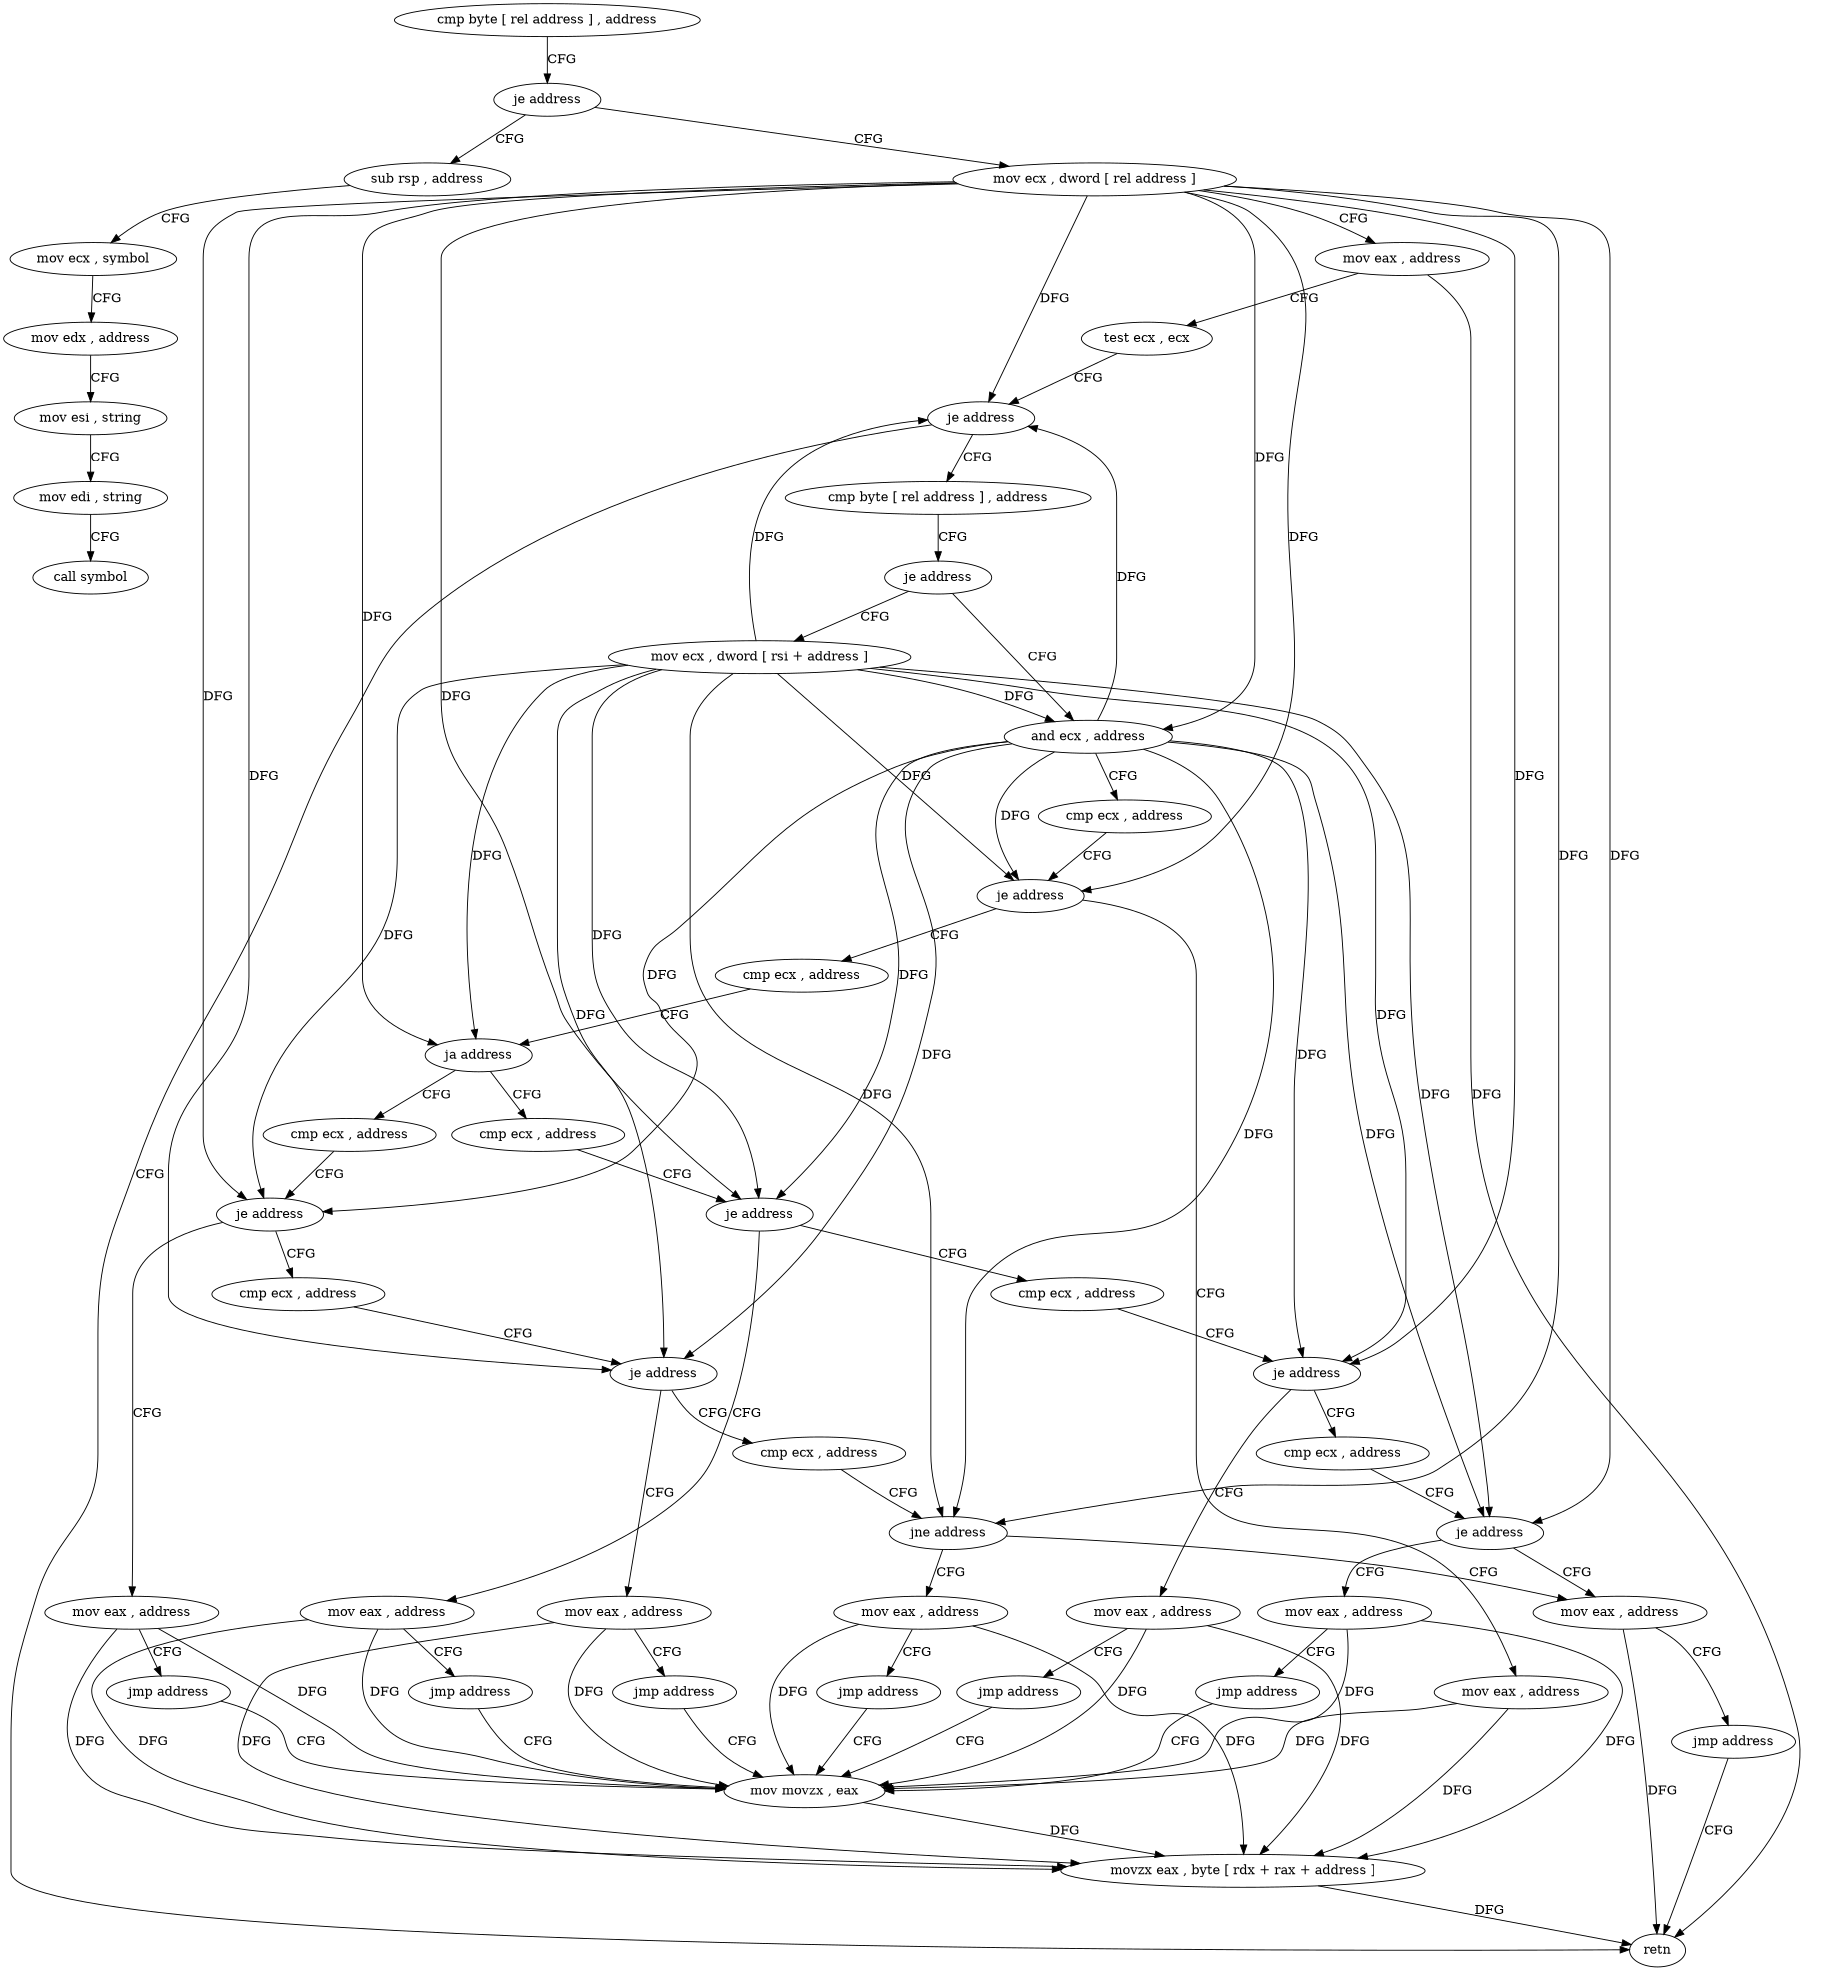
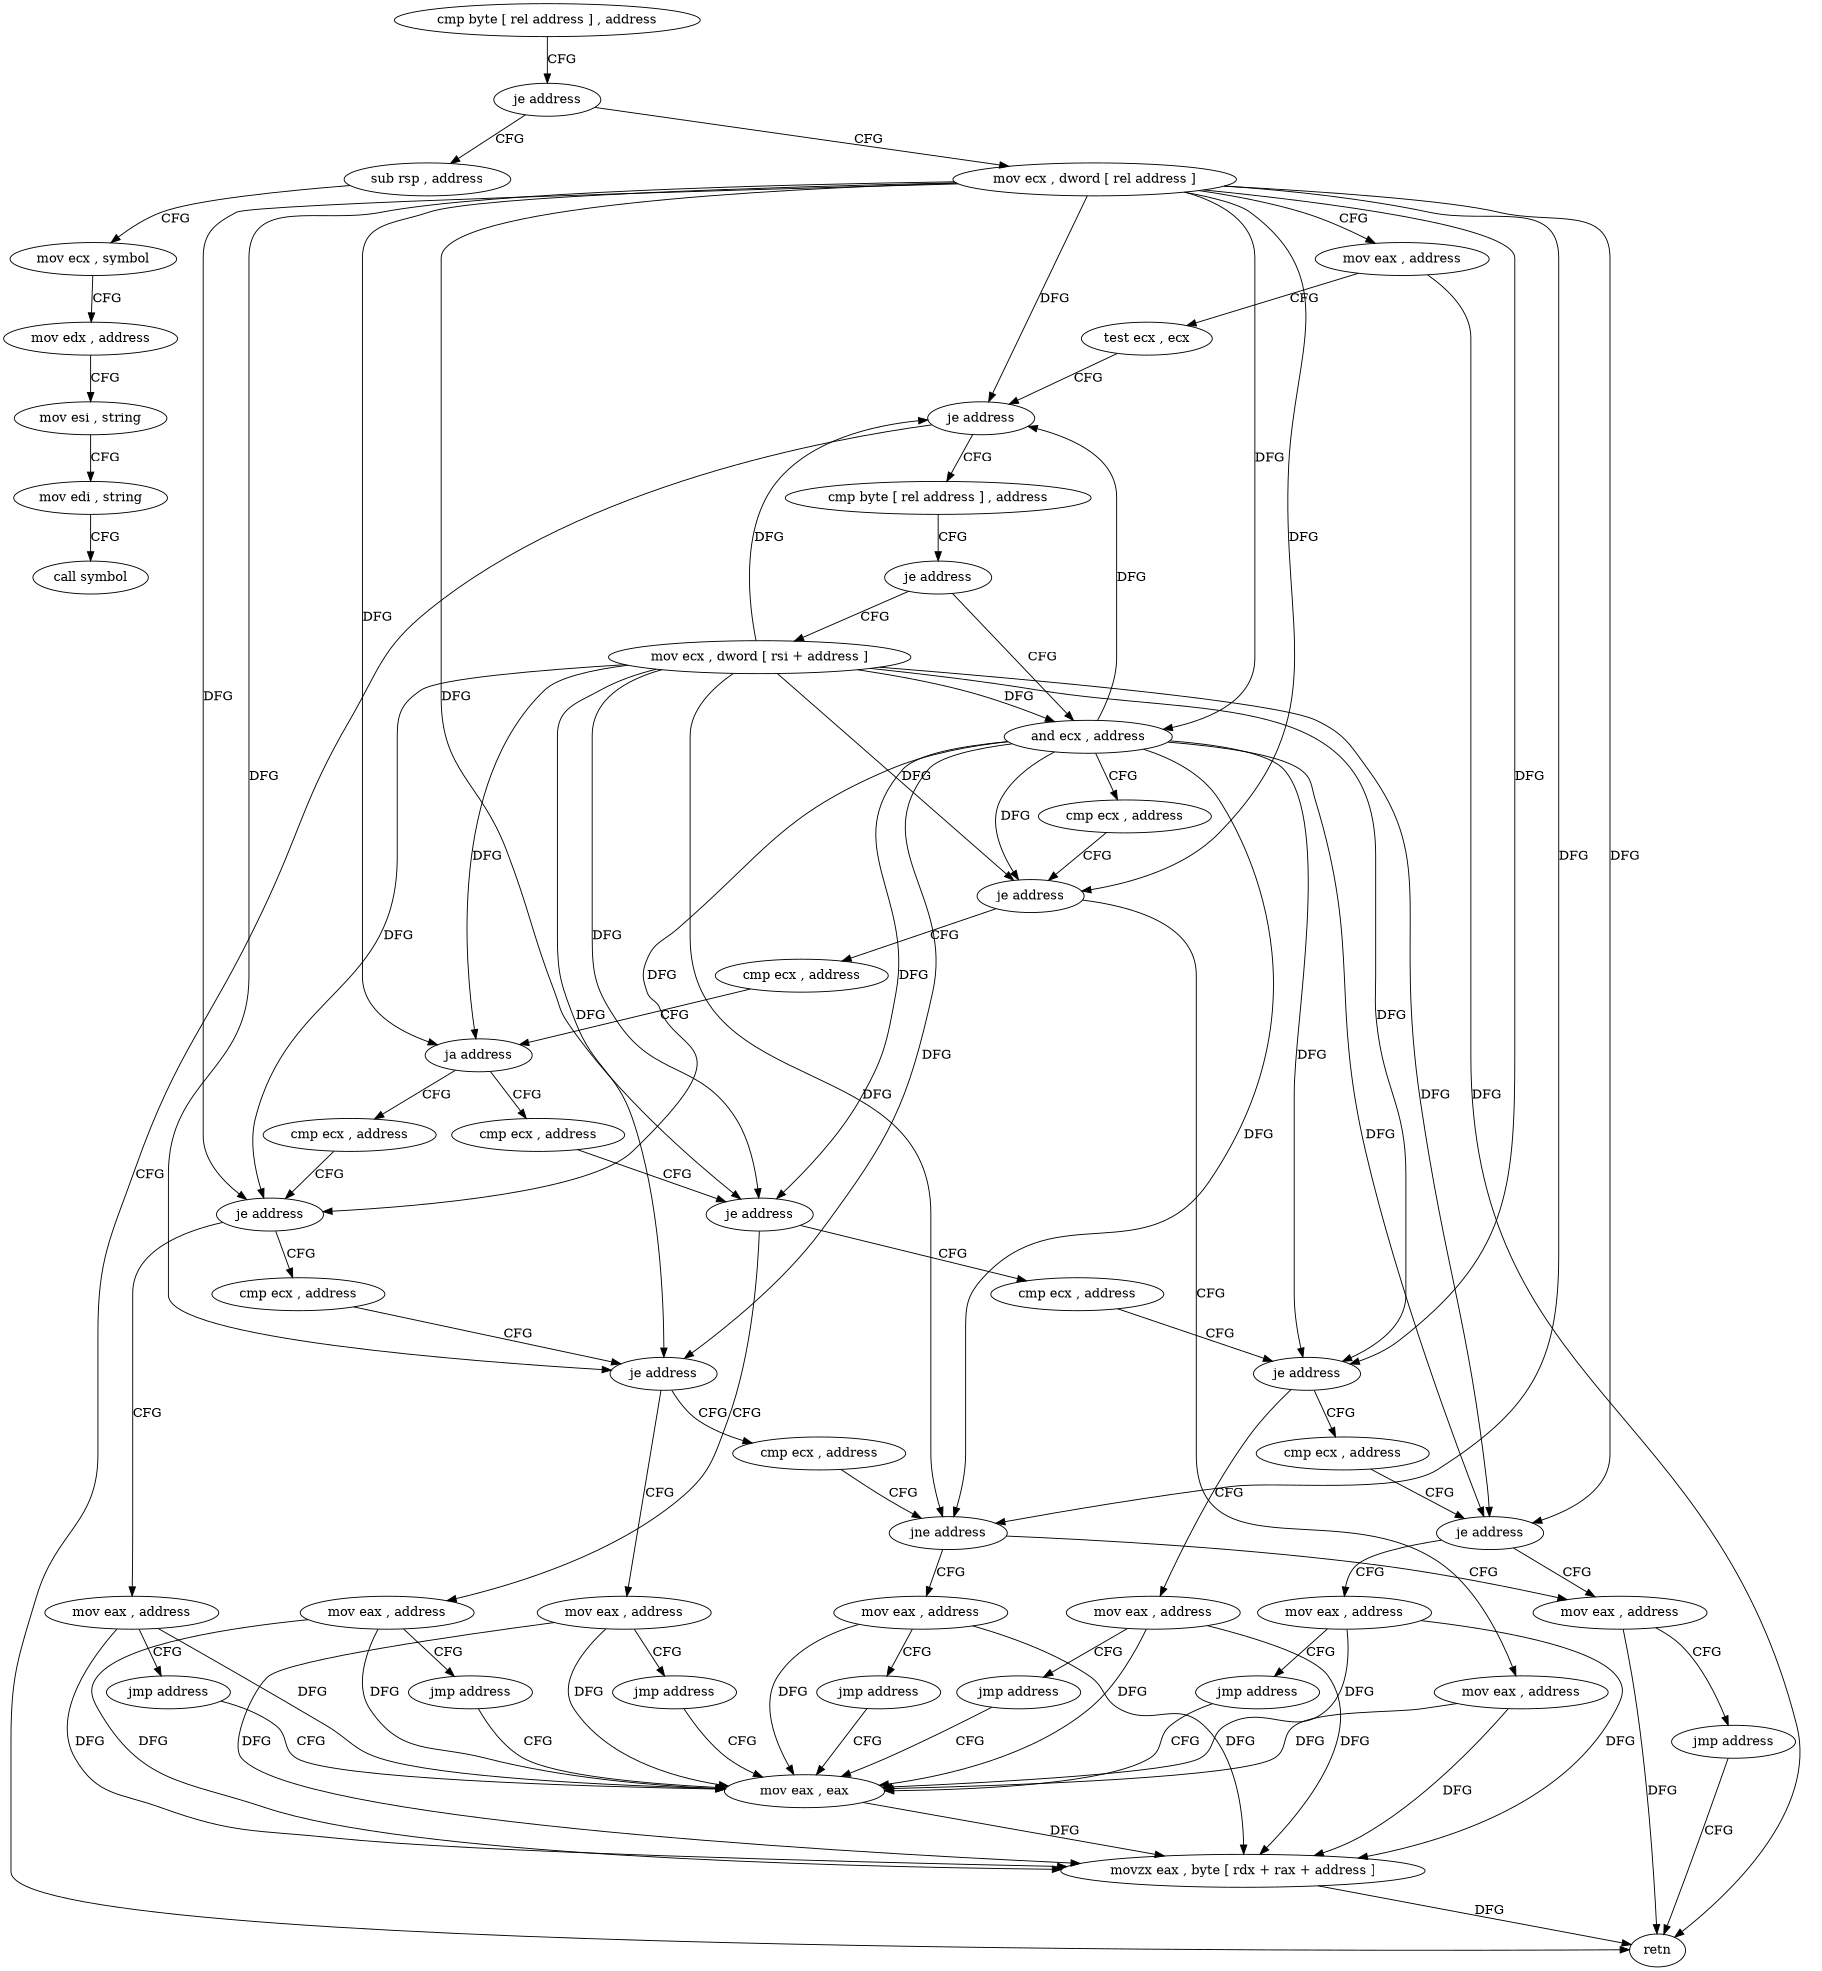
(805, 1791) -> (805, 1791)
